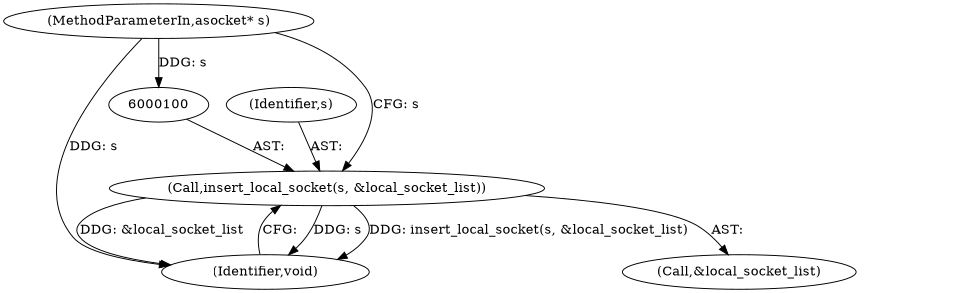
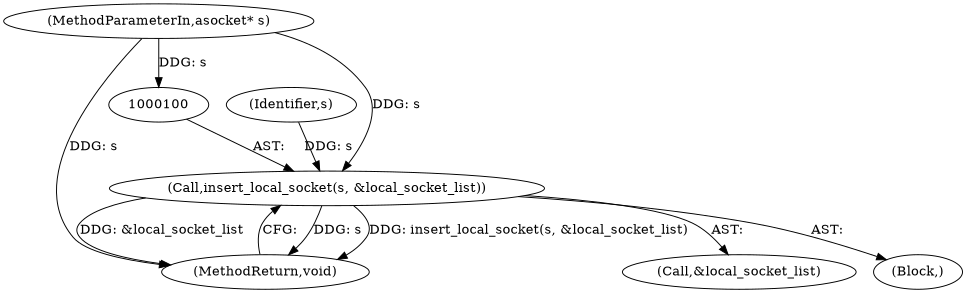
(159, 105) -> (159, 105)
(397, 105) -> (397, 105)
(329, 147) -> (329, 147)
(265, 272) -> (265, 272)
none -> (918, 272)
